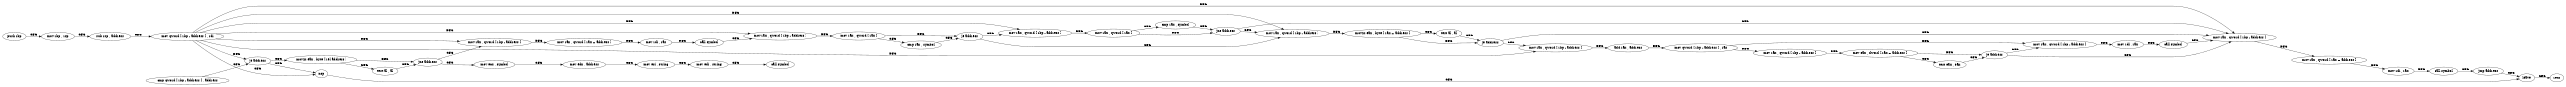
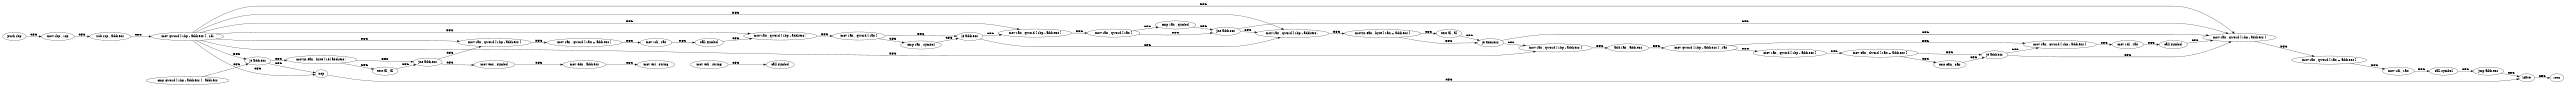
(681, 65) -> none
